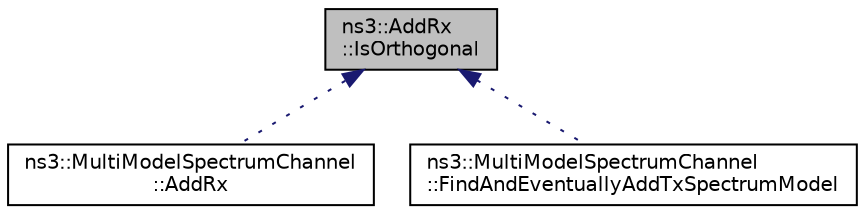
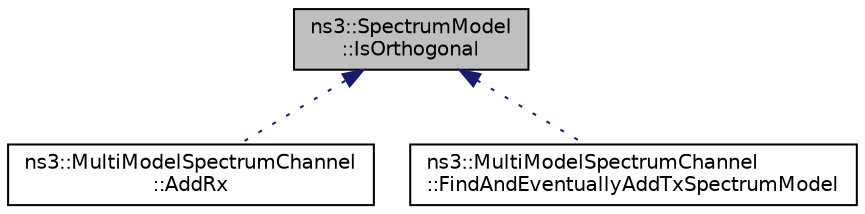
(411, 39) -> (411, 39)
